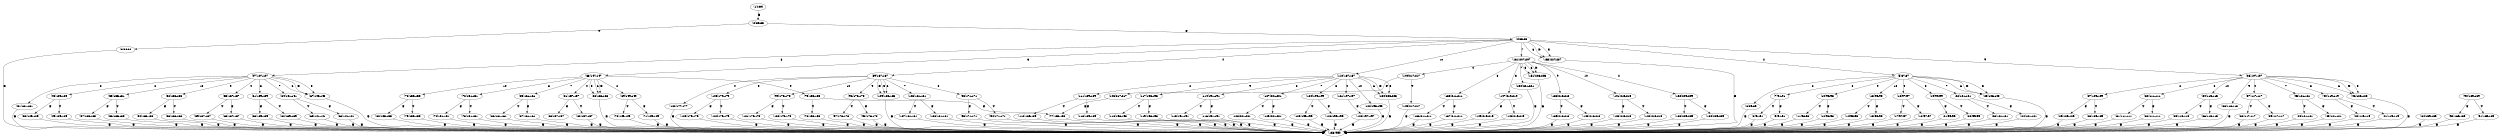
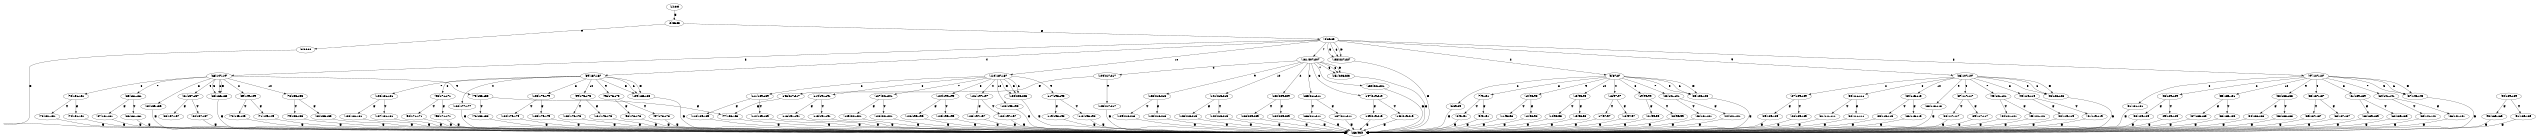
none -> (184, 89)
none -> (1007, 117)
